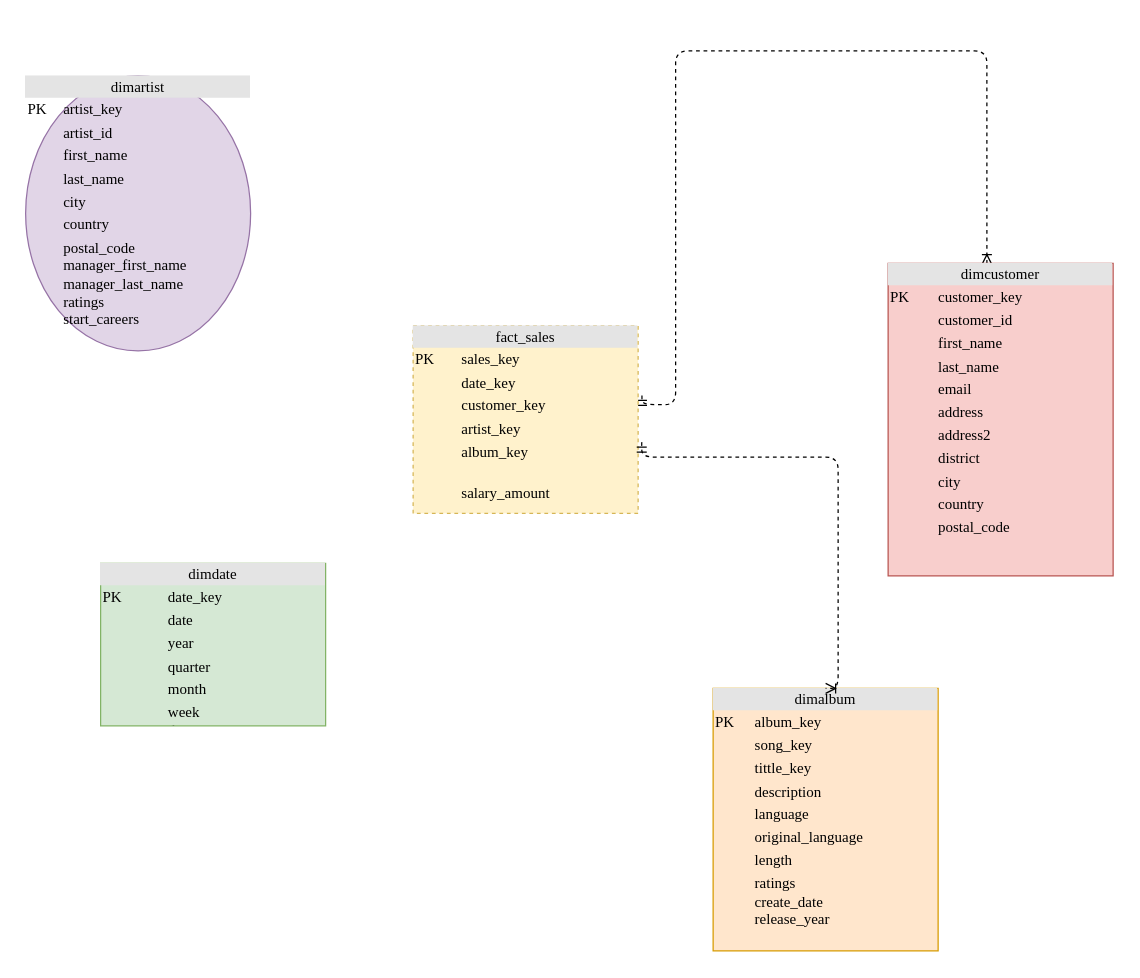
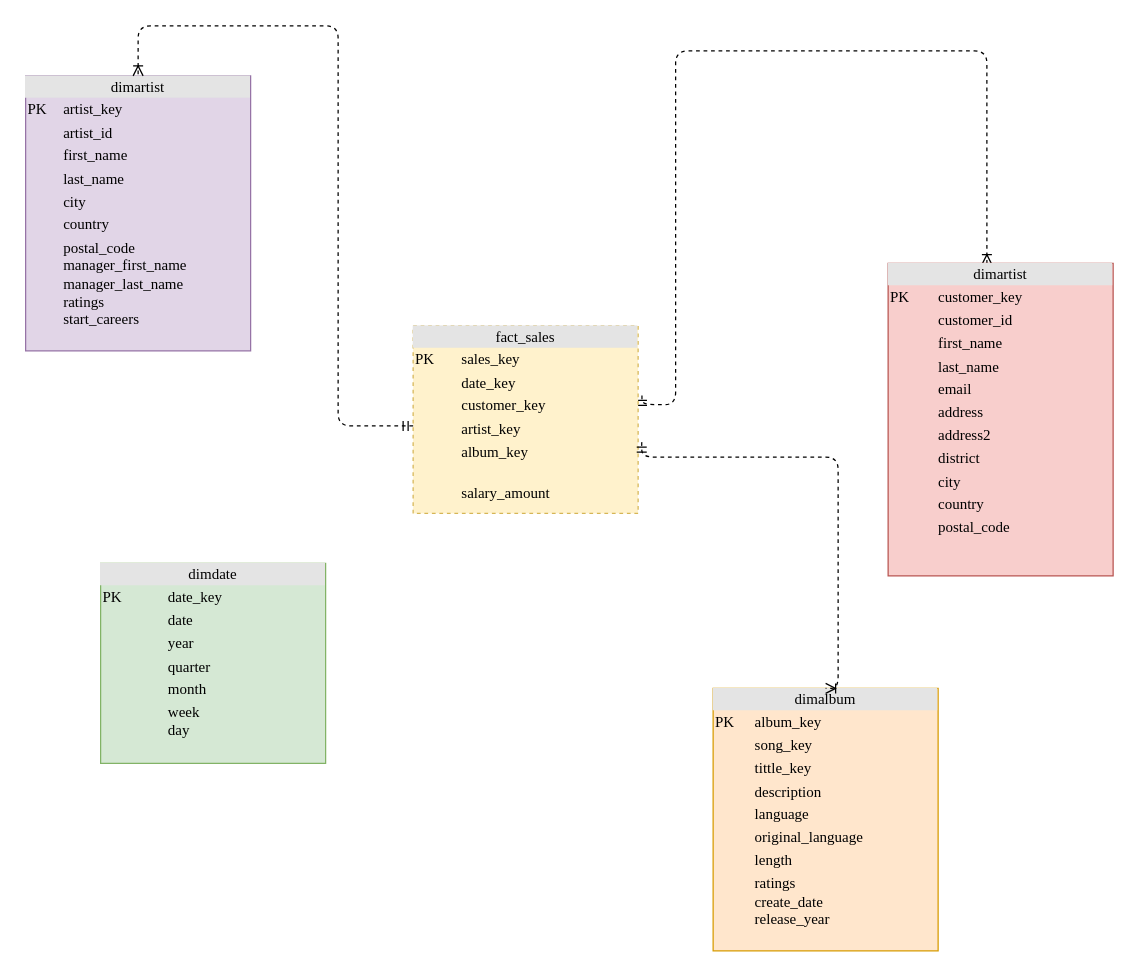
none -> (338, 144)
(138, 213) -> (138, 213)
(947, 371) -> (947, 371)
(213, 644) -> (213, 663)
